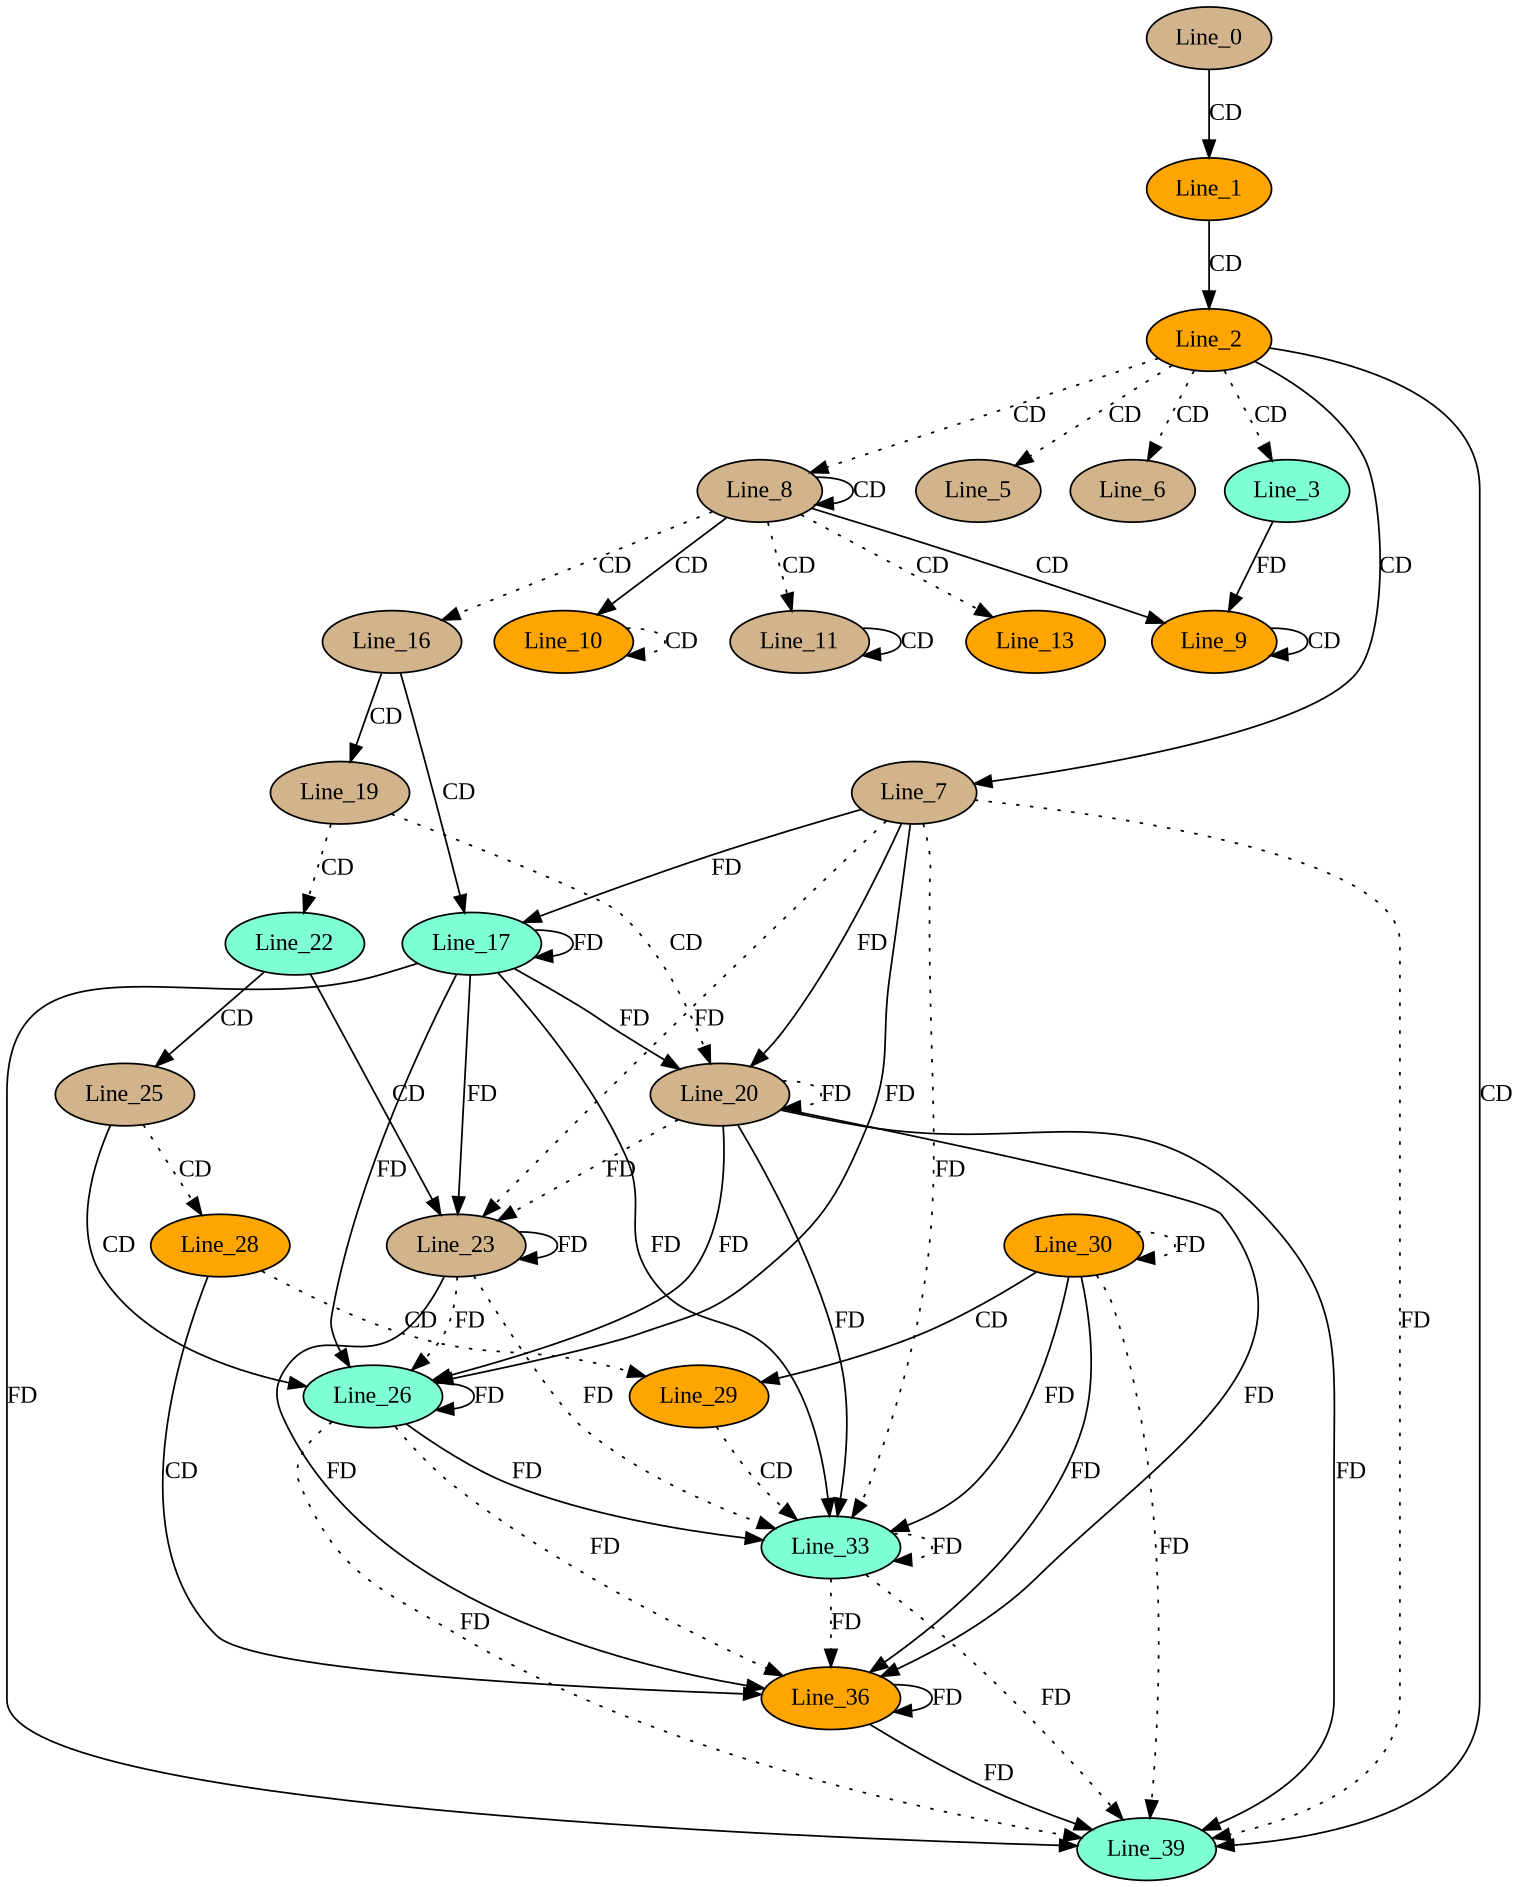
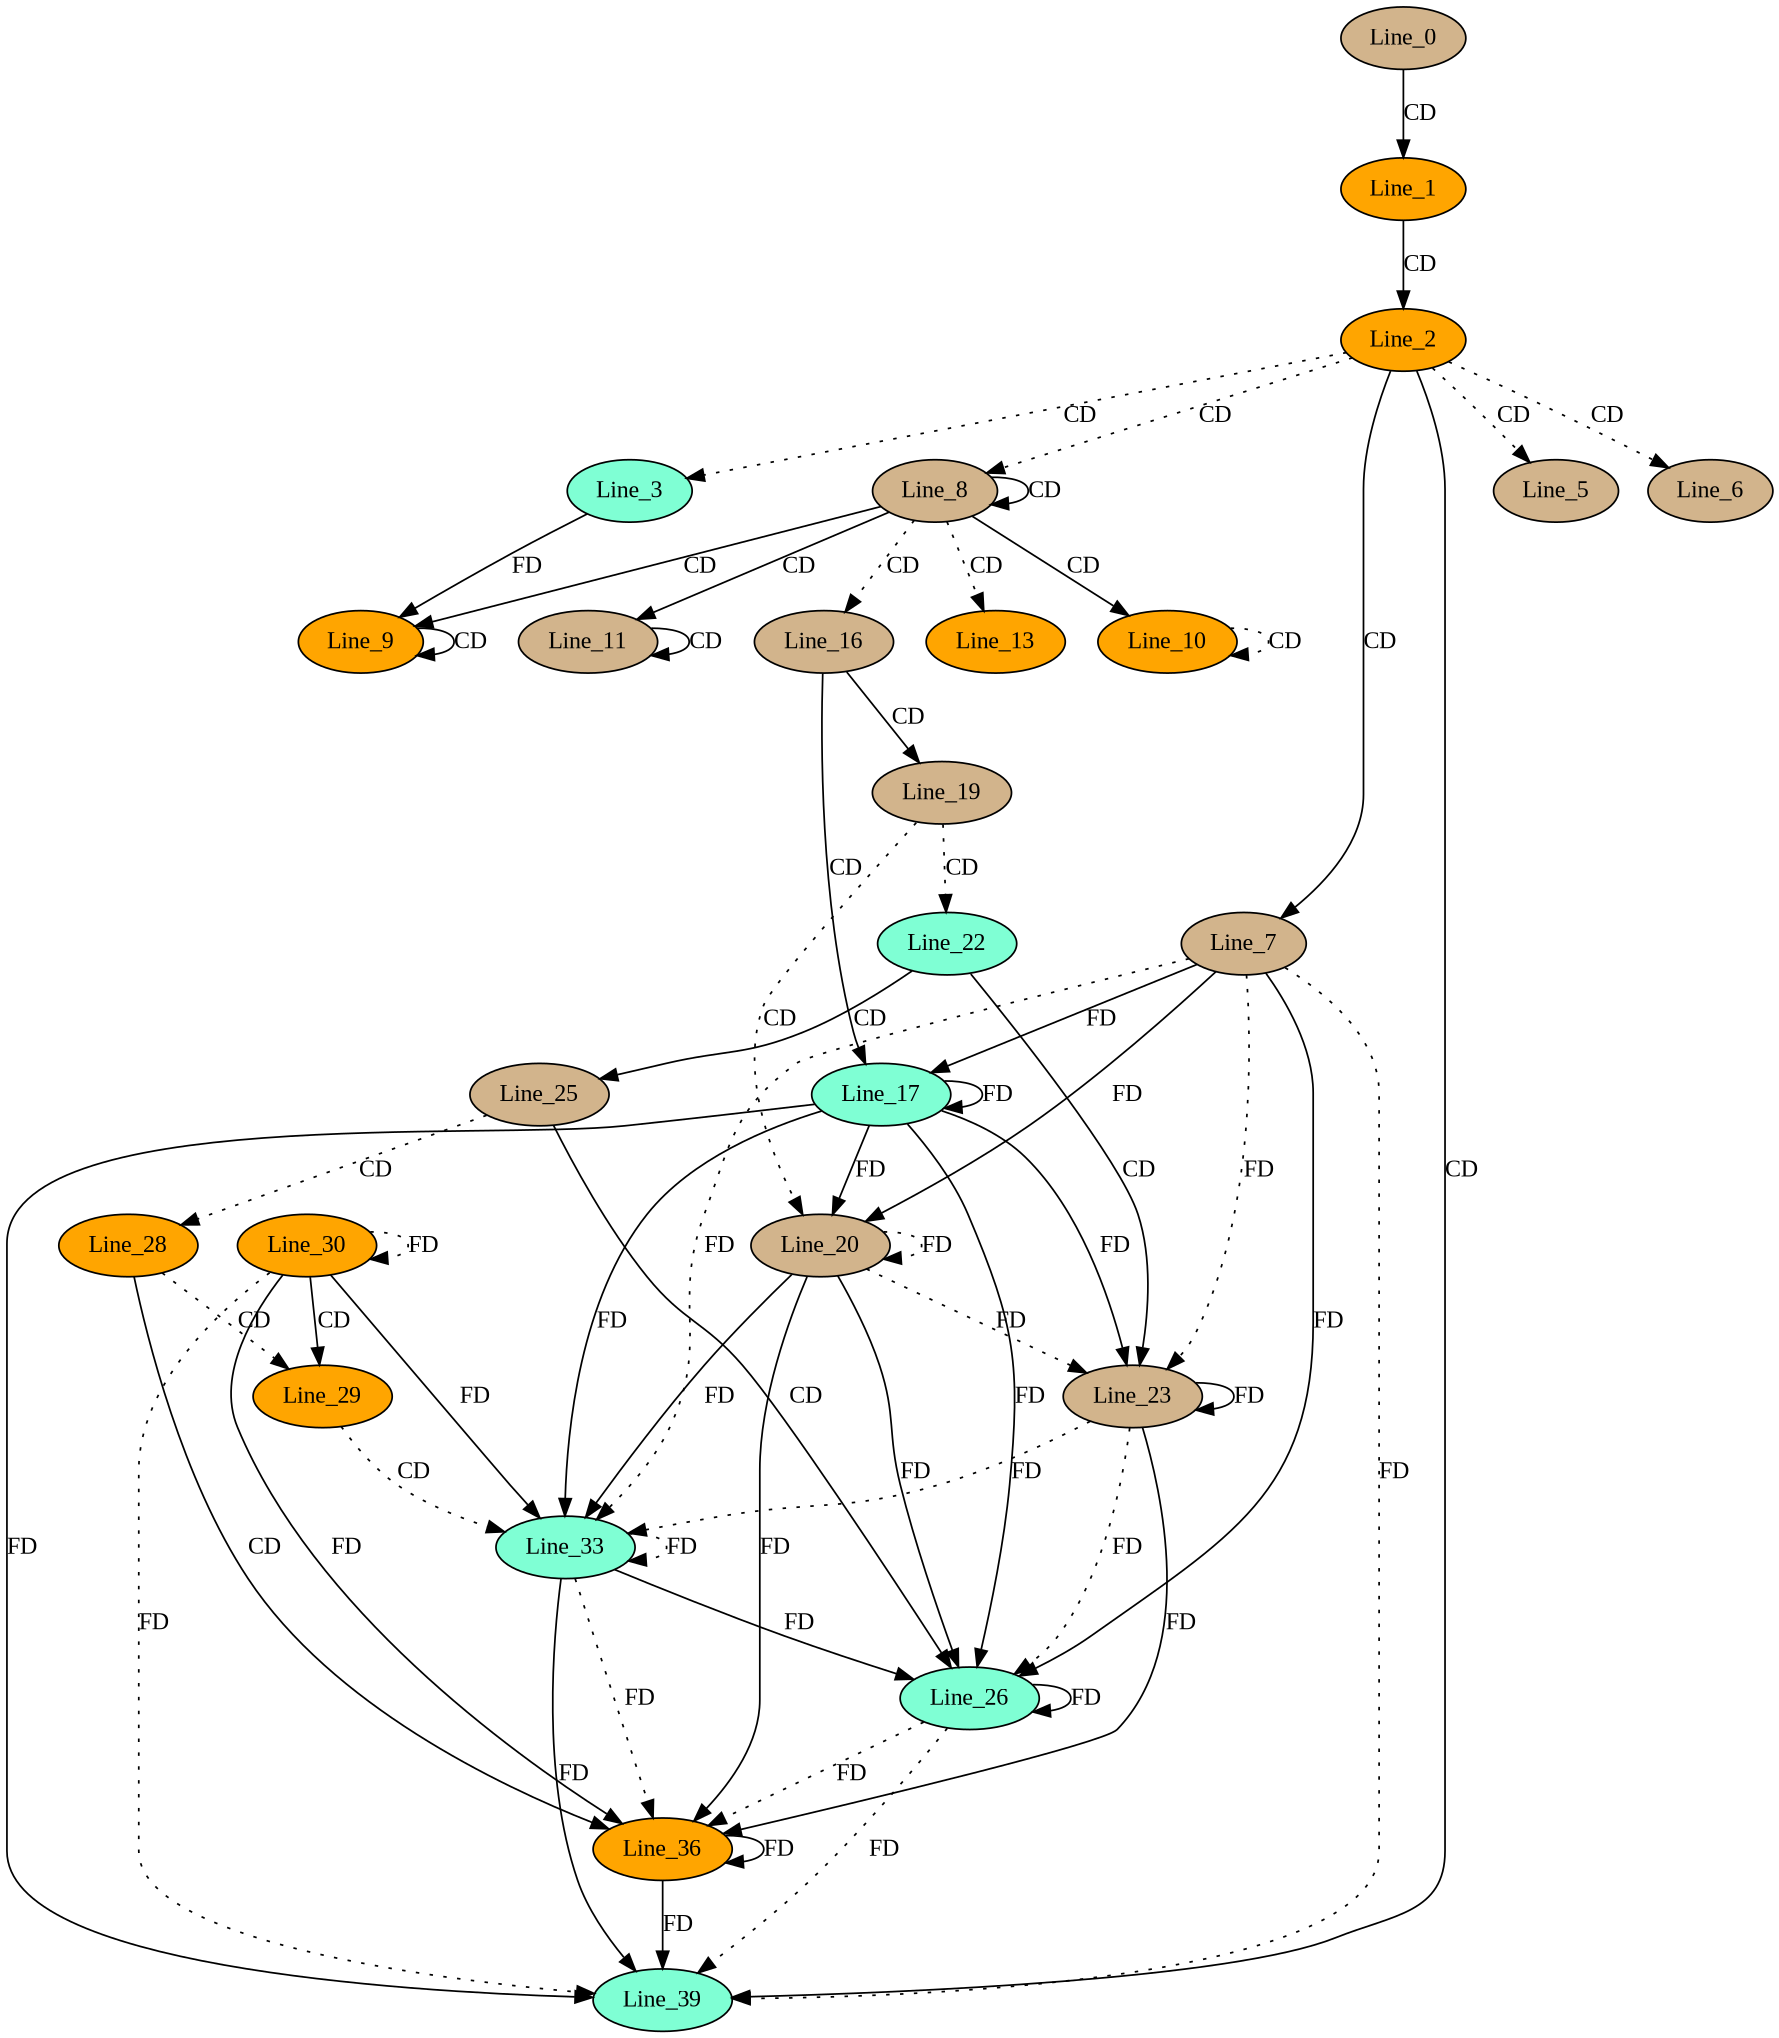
(778, 558) -> (771, 562)
(1314, 1286) -> none
(568, 1504) -> (747, 1622)
(995, 1683) -> (556, 1766)
